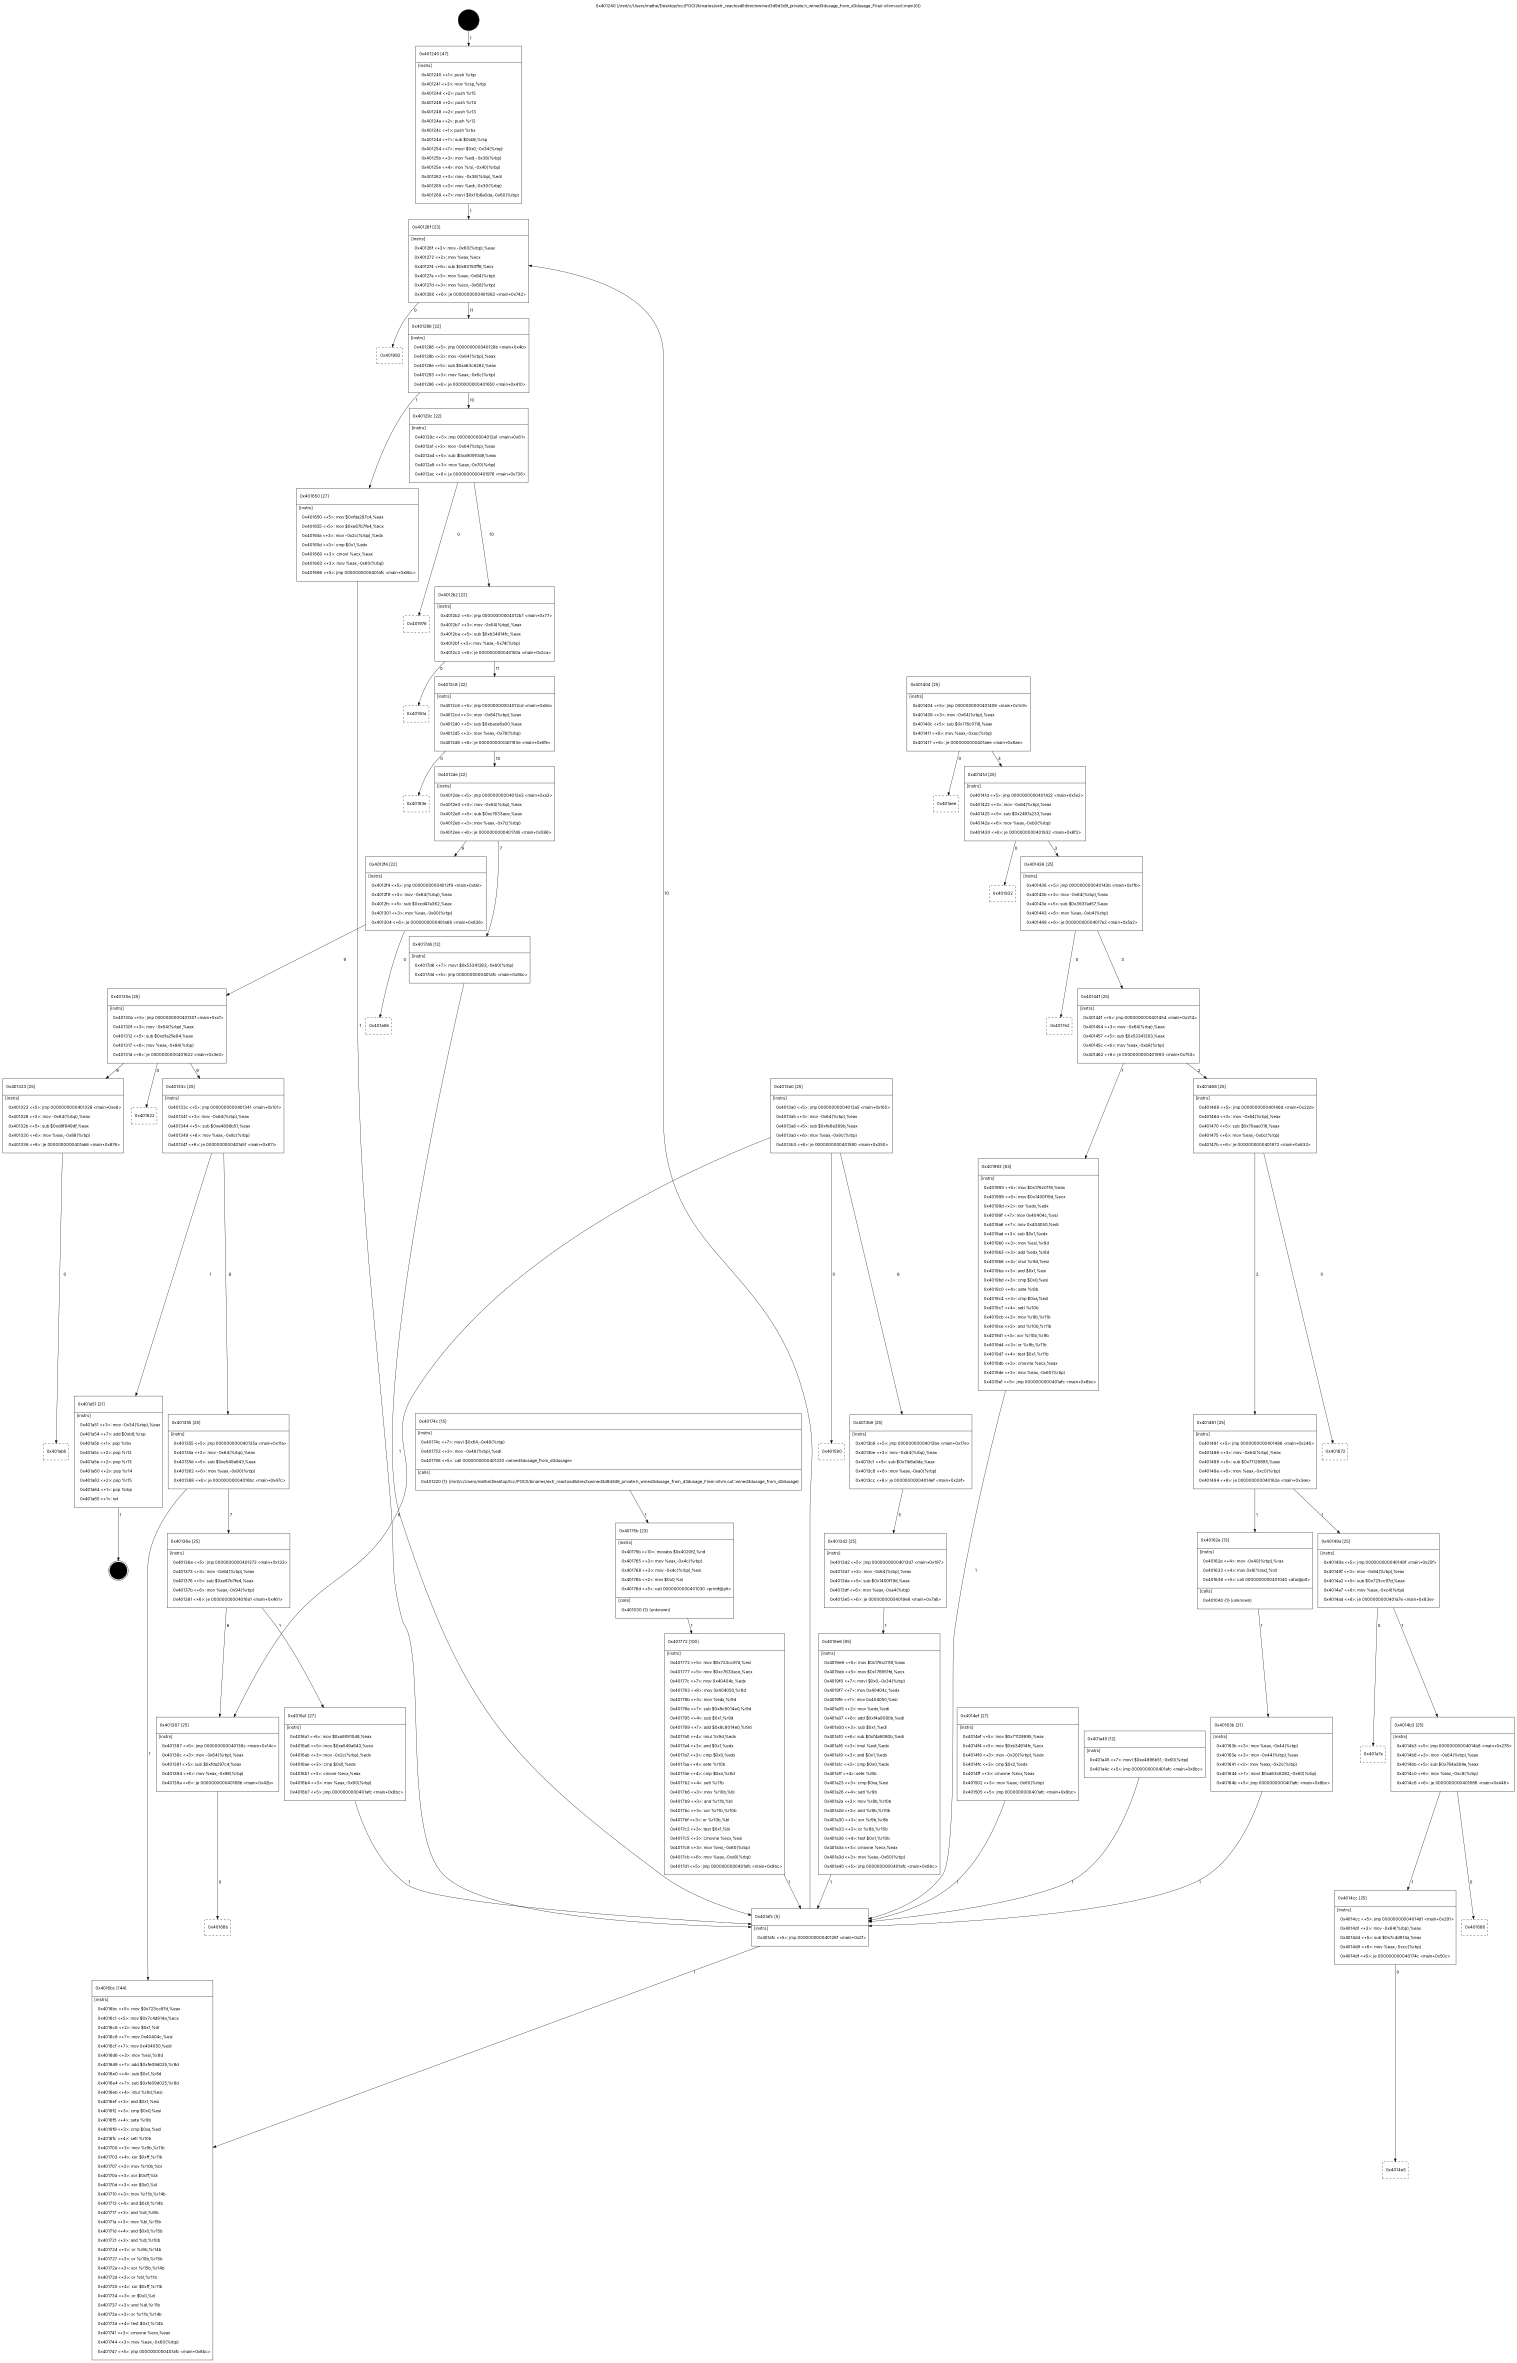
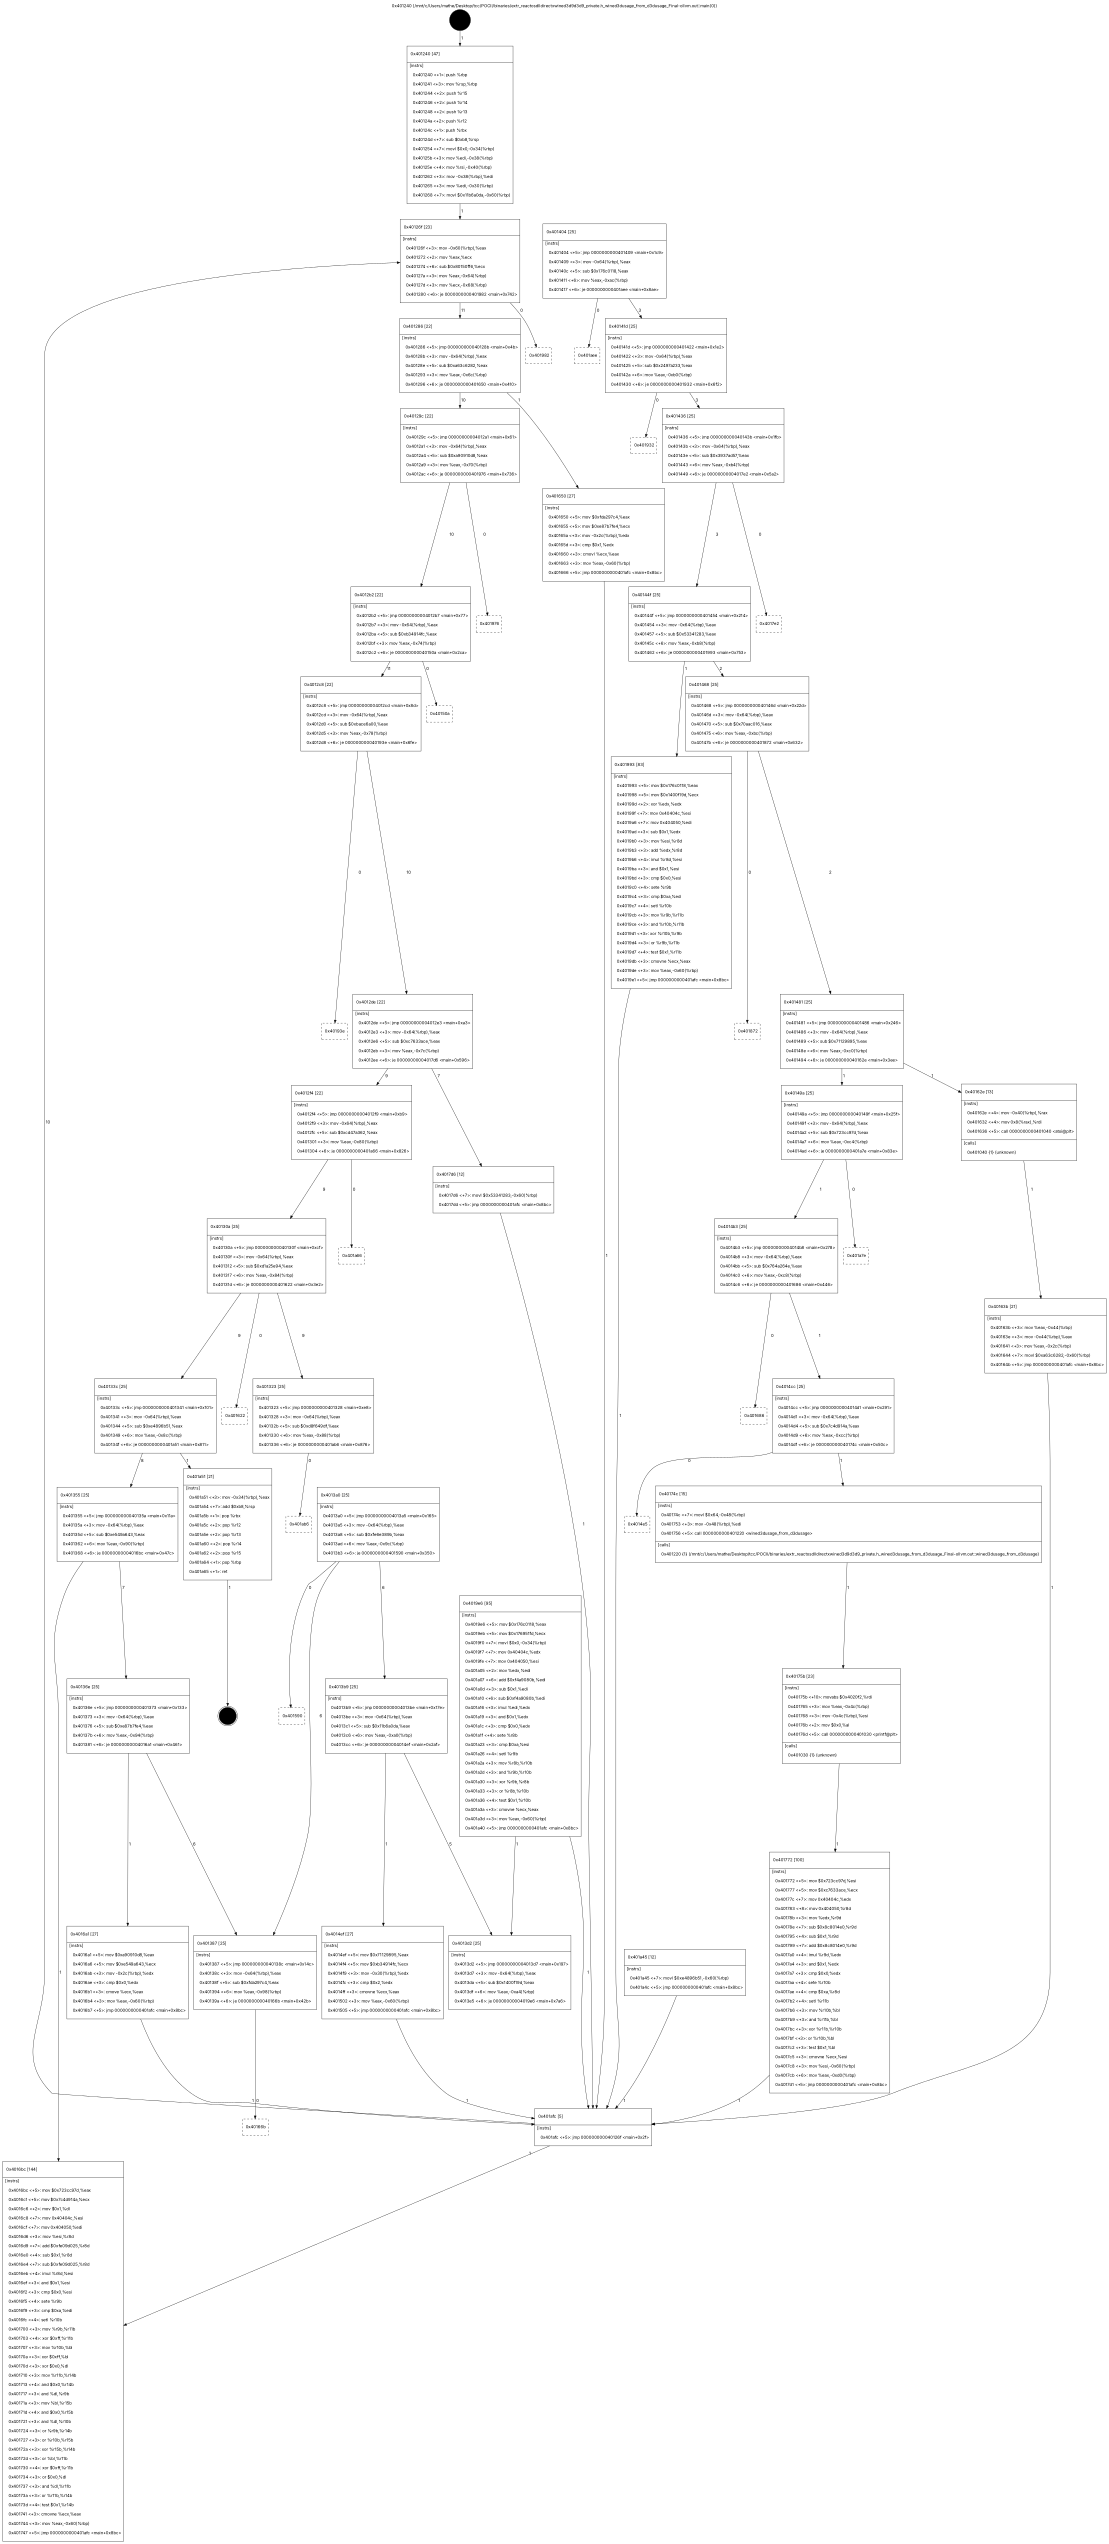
none -> (841, 1468)
(884, 1619) -> (513, 1884)
none -> (385, 1838)
